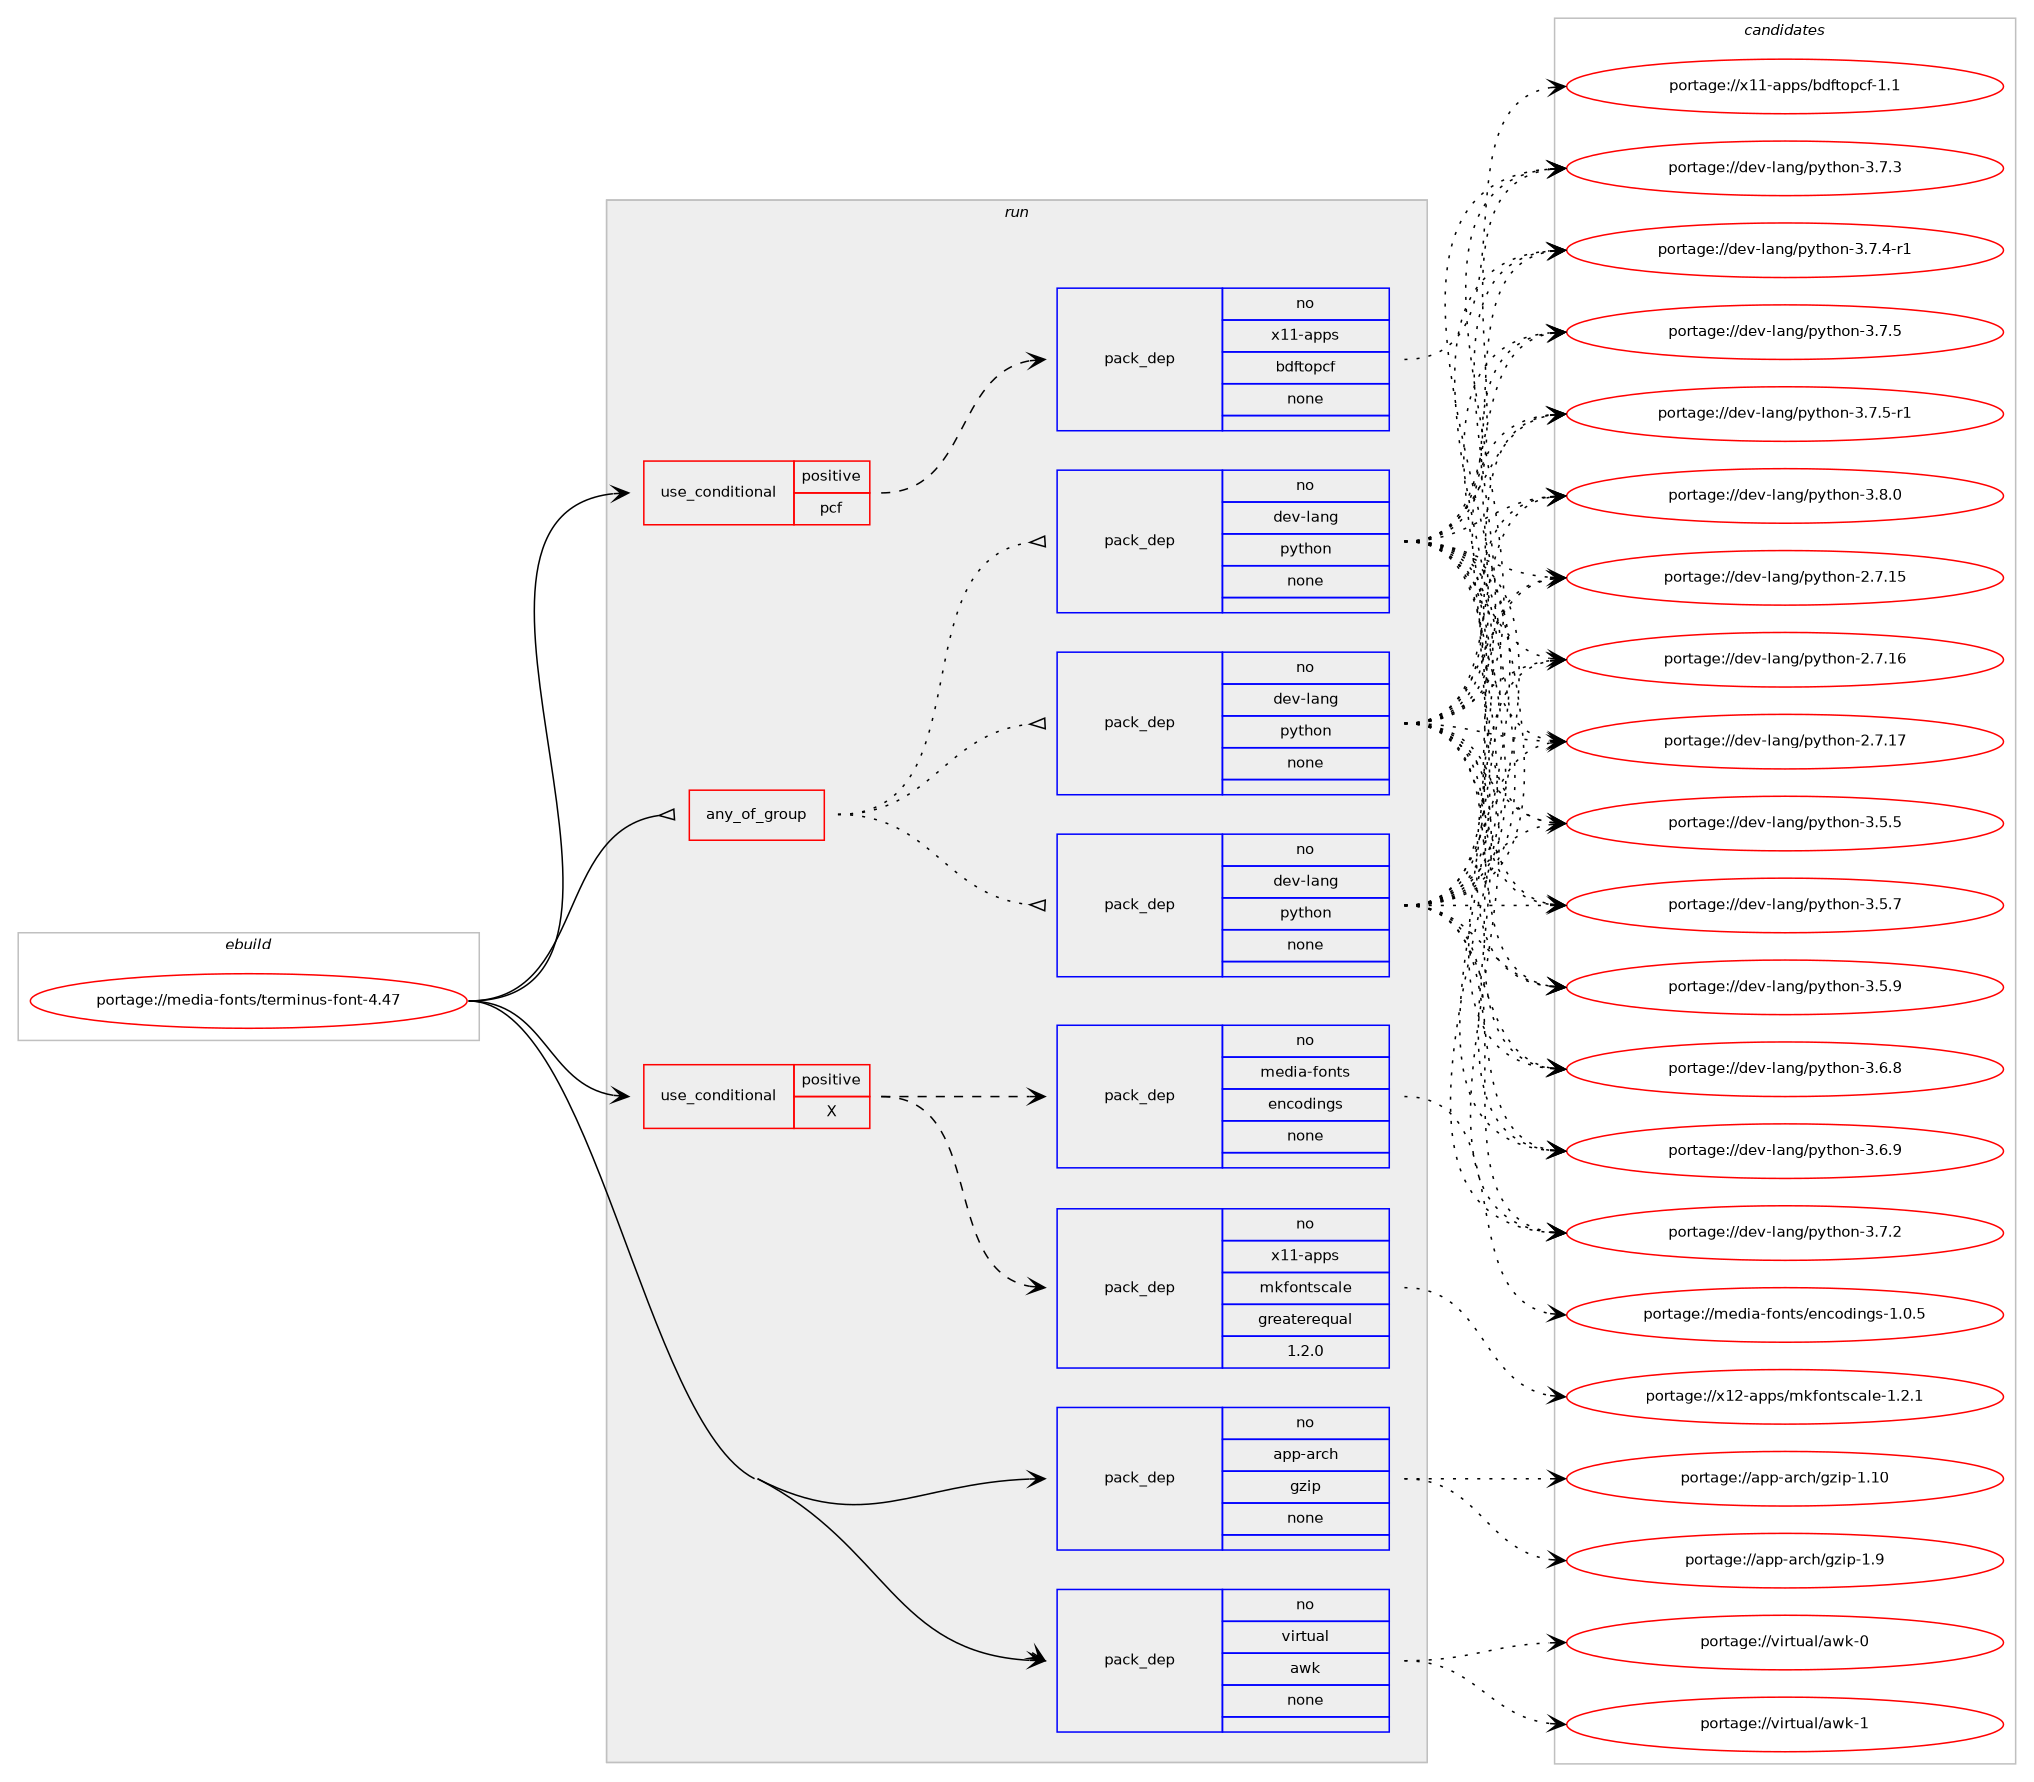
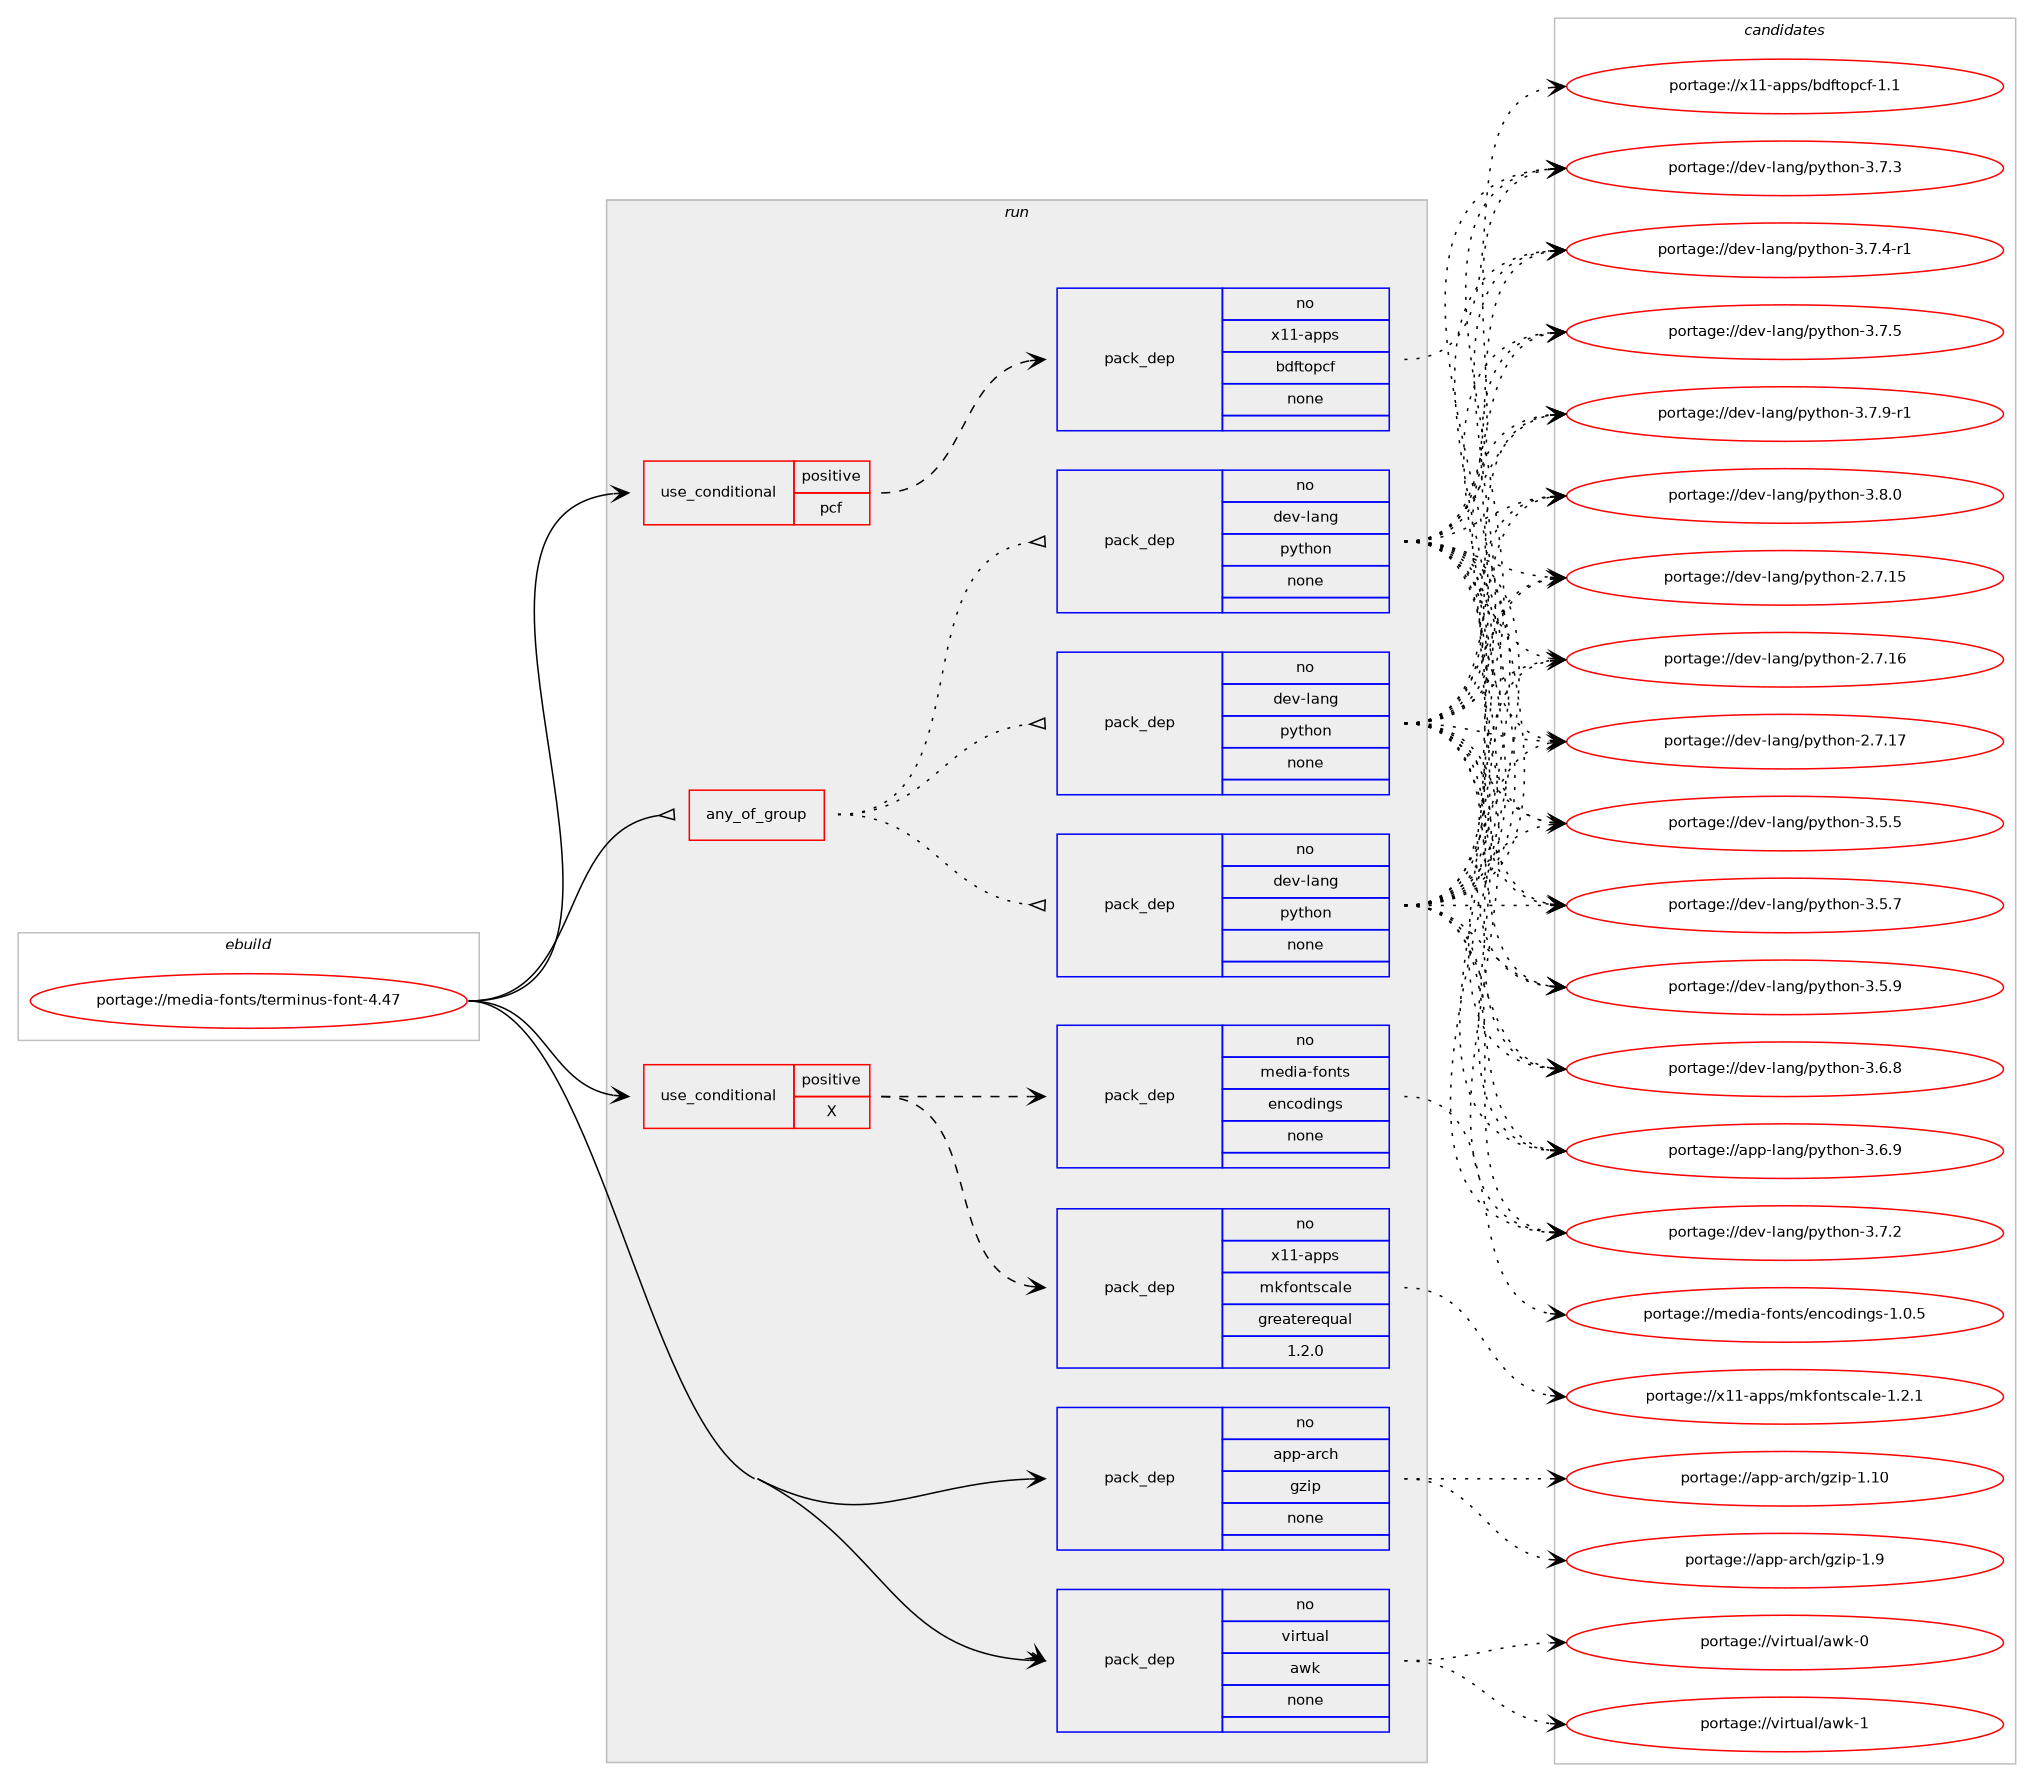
(1785, 414) -> (1785, 414)
(1785, 1151) -> (1785, 1151)
(1785, 1397) -> (1785, 1397)
